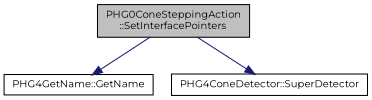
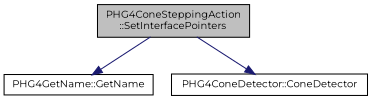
(174, 21) -> (174, 21)
(270, 85) -> (270, 85)
